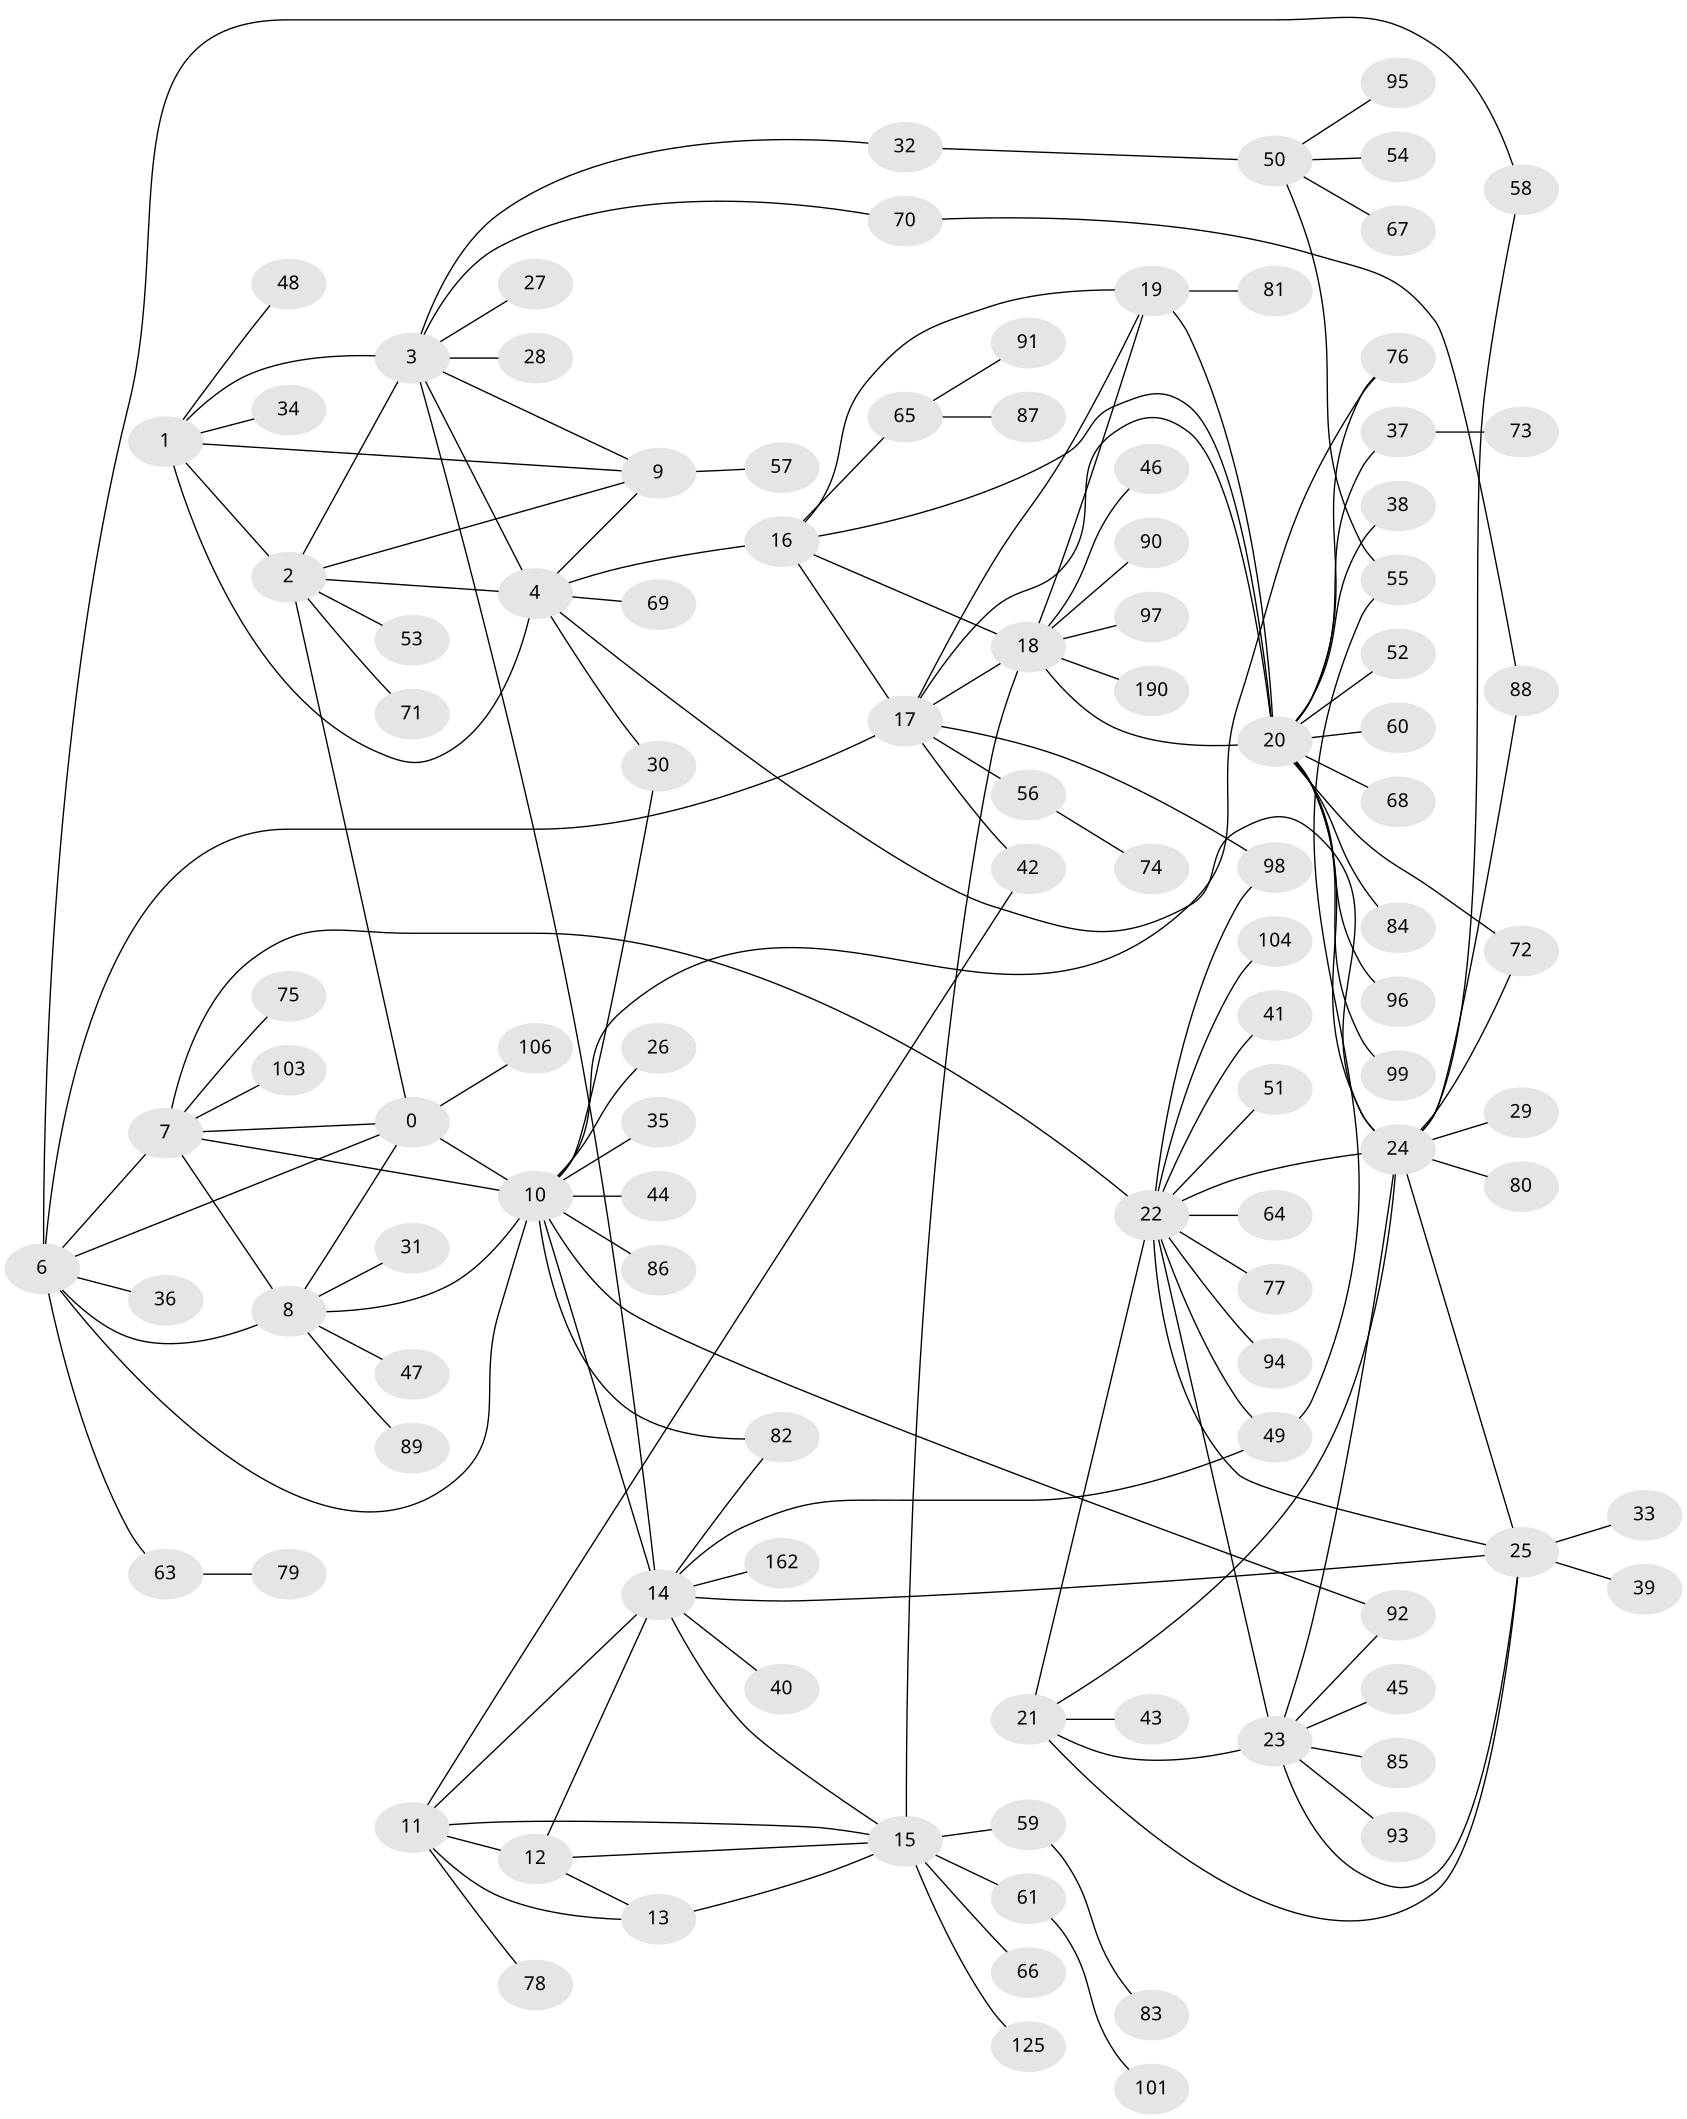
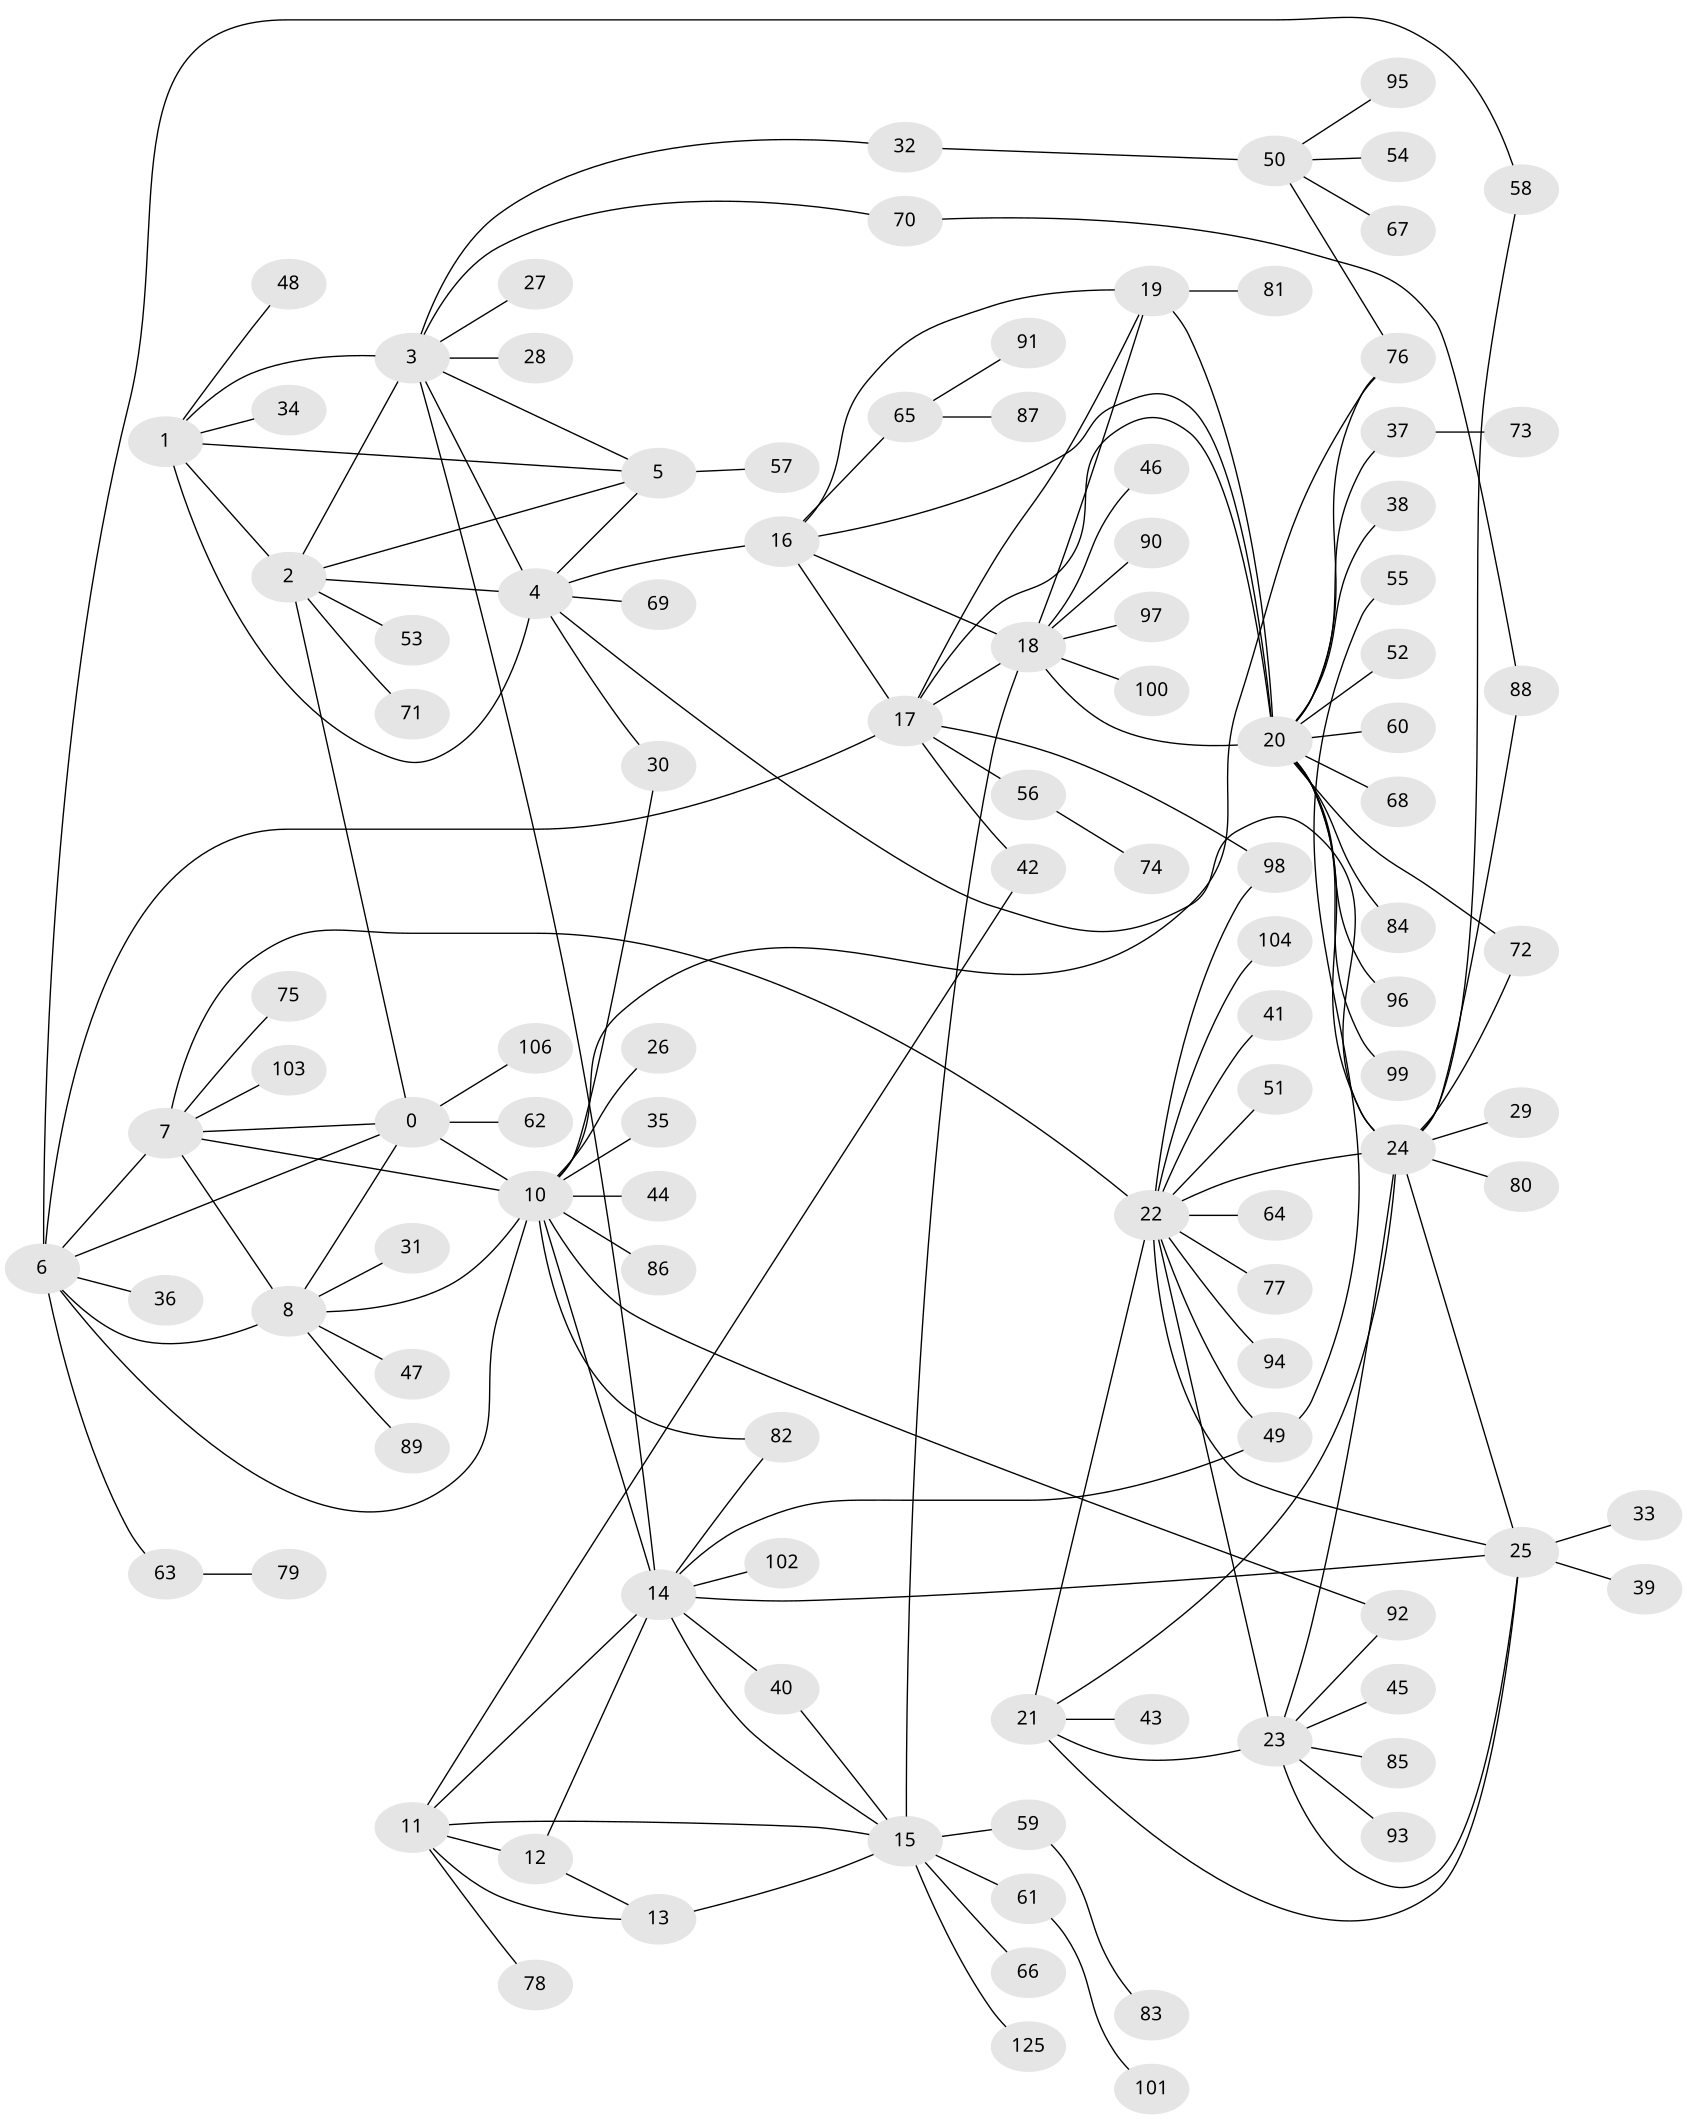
(1327, 375) -> (1330, 248)
(659, 473) -> (659, 473)
(1152, 691) -> (1152, 691)
none -> (535, 1122)
(782, 1563) -> (782, 1563)
(720, 1850) -> (844, 1765)
